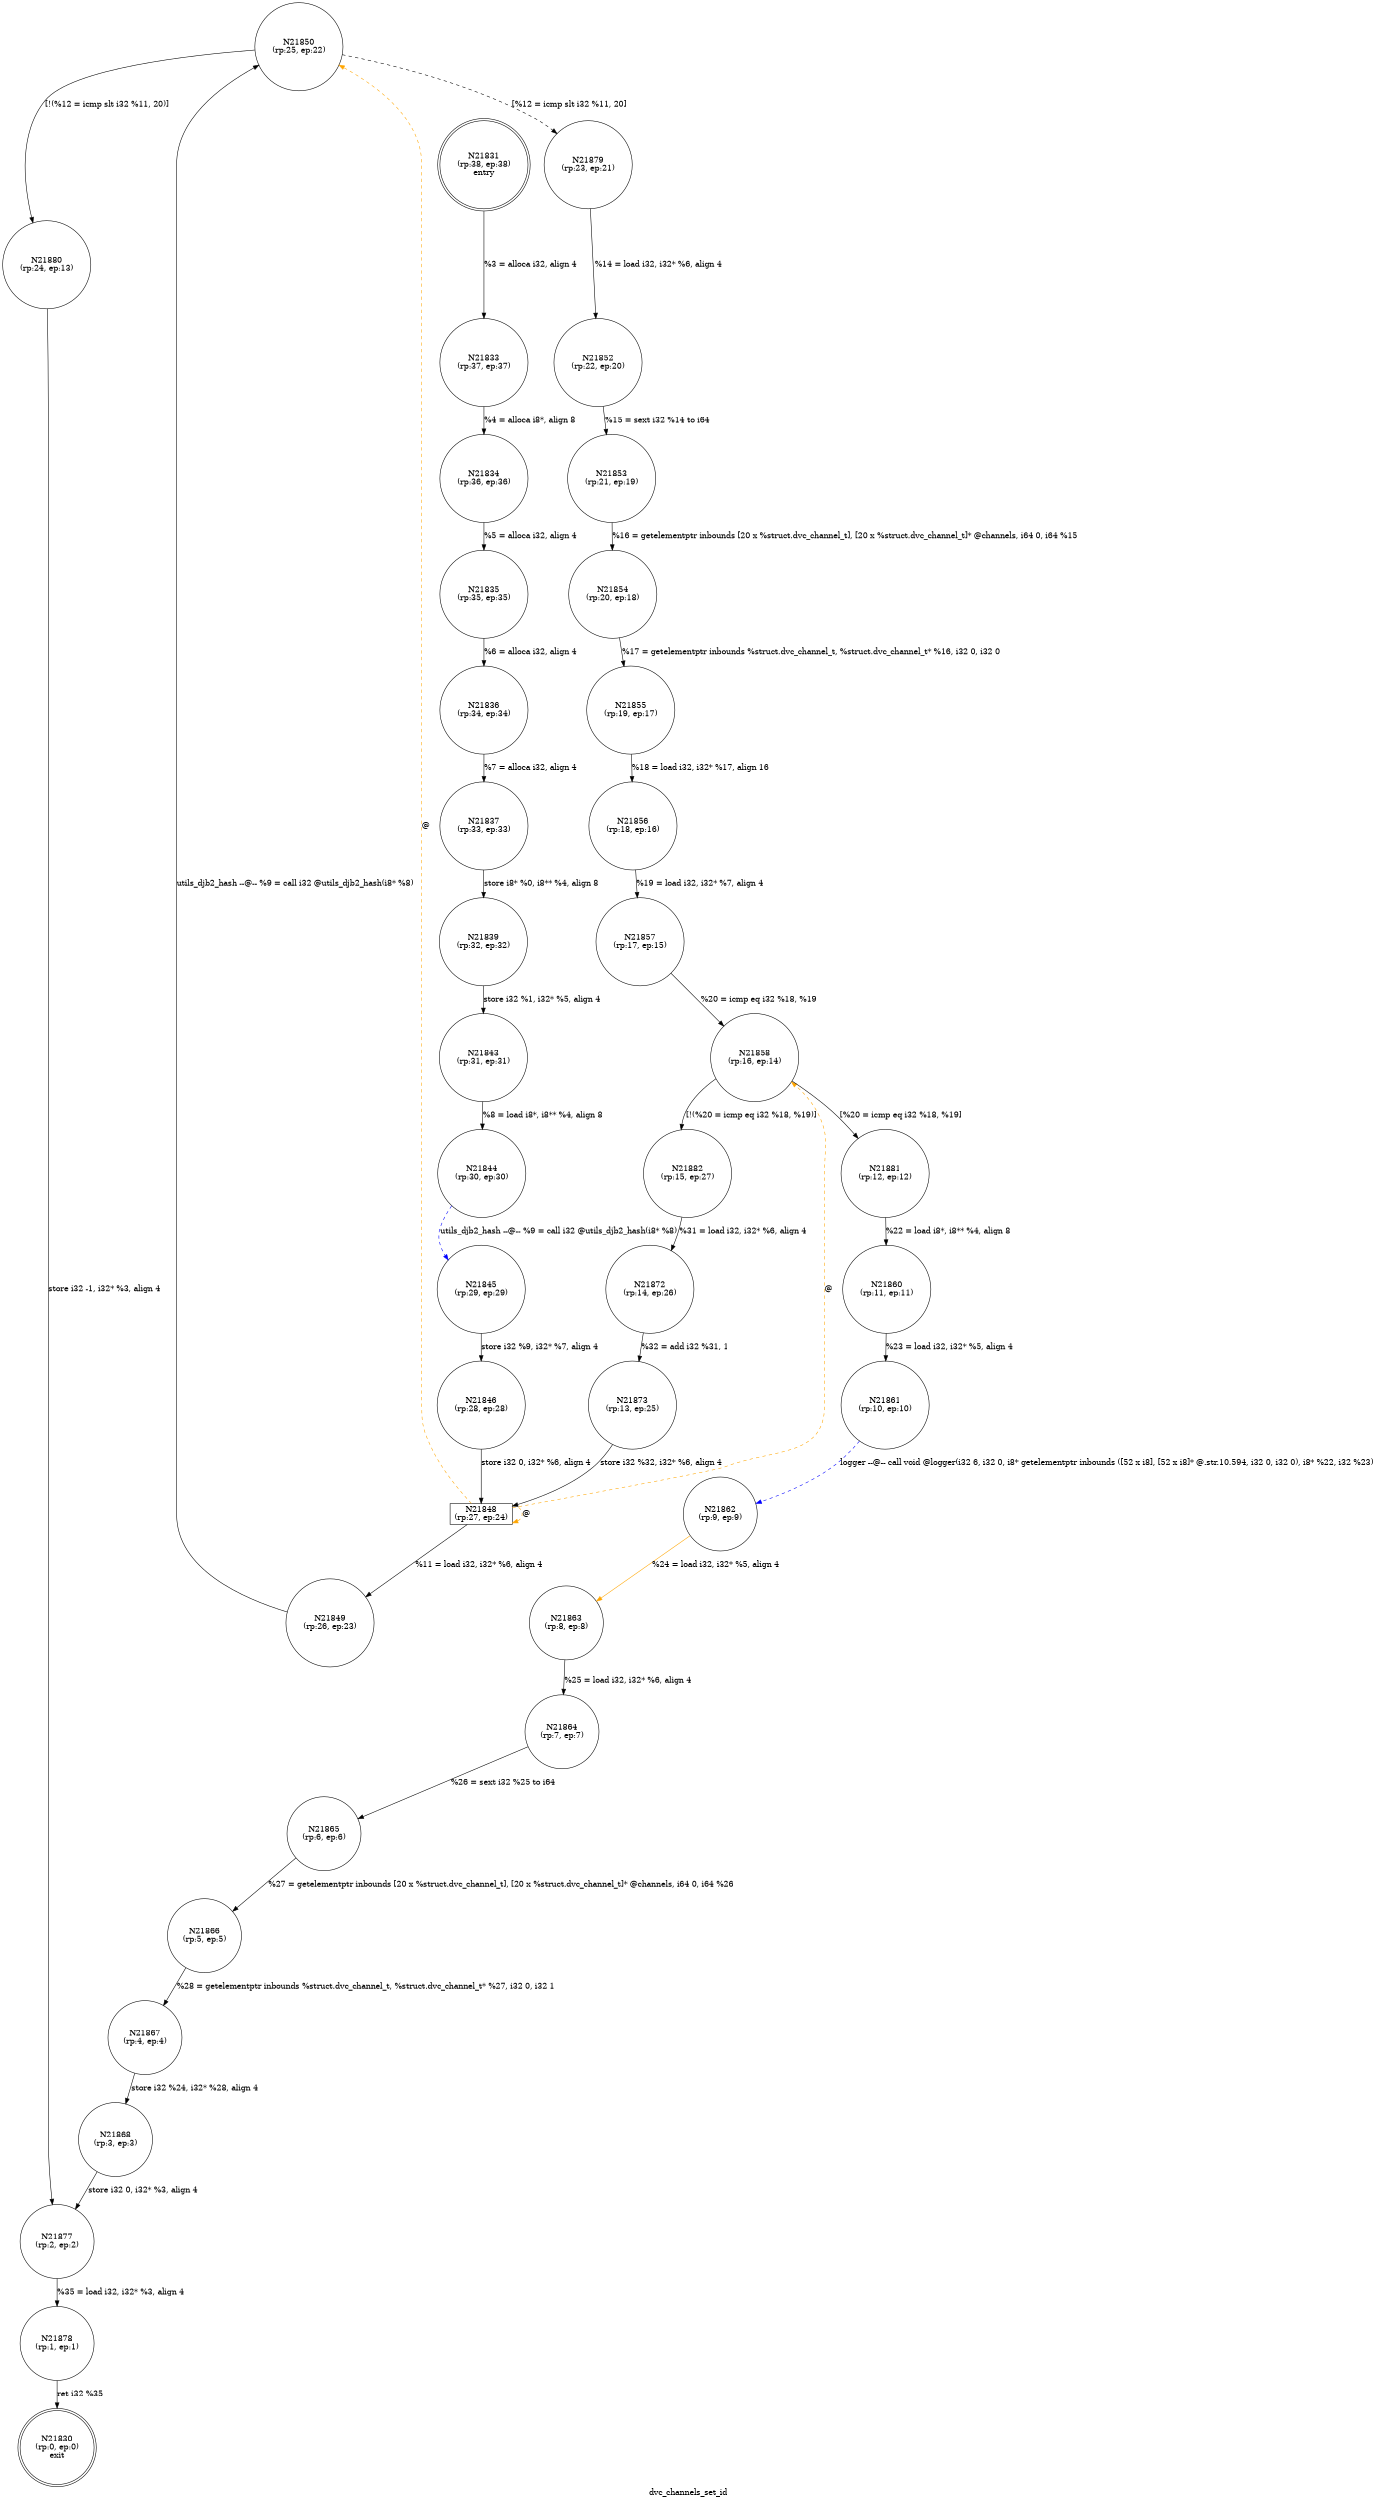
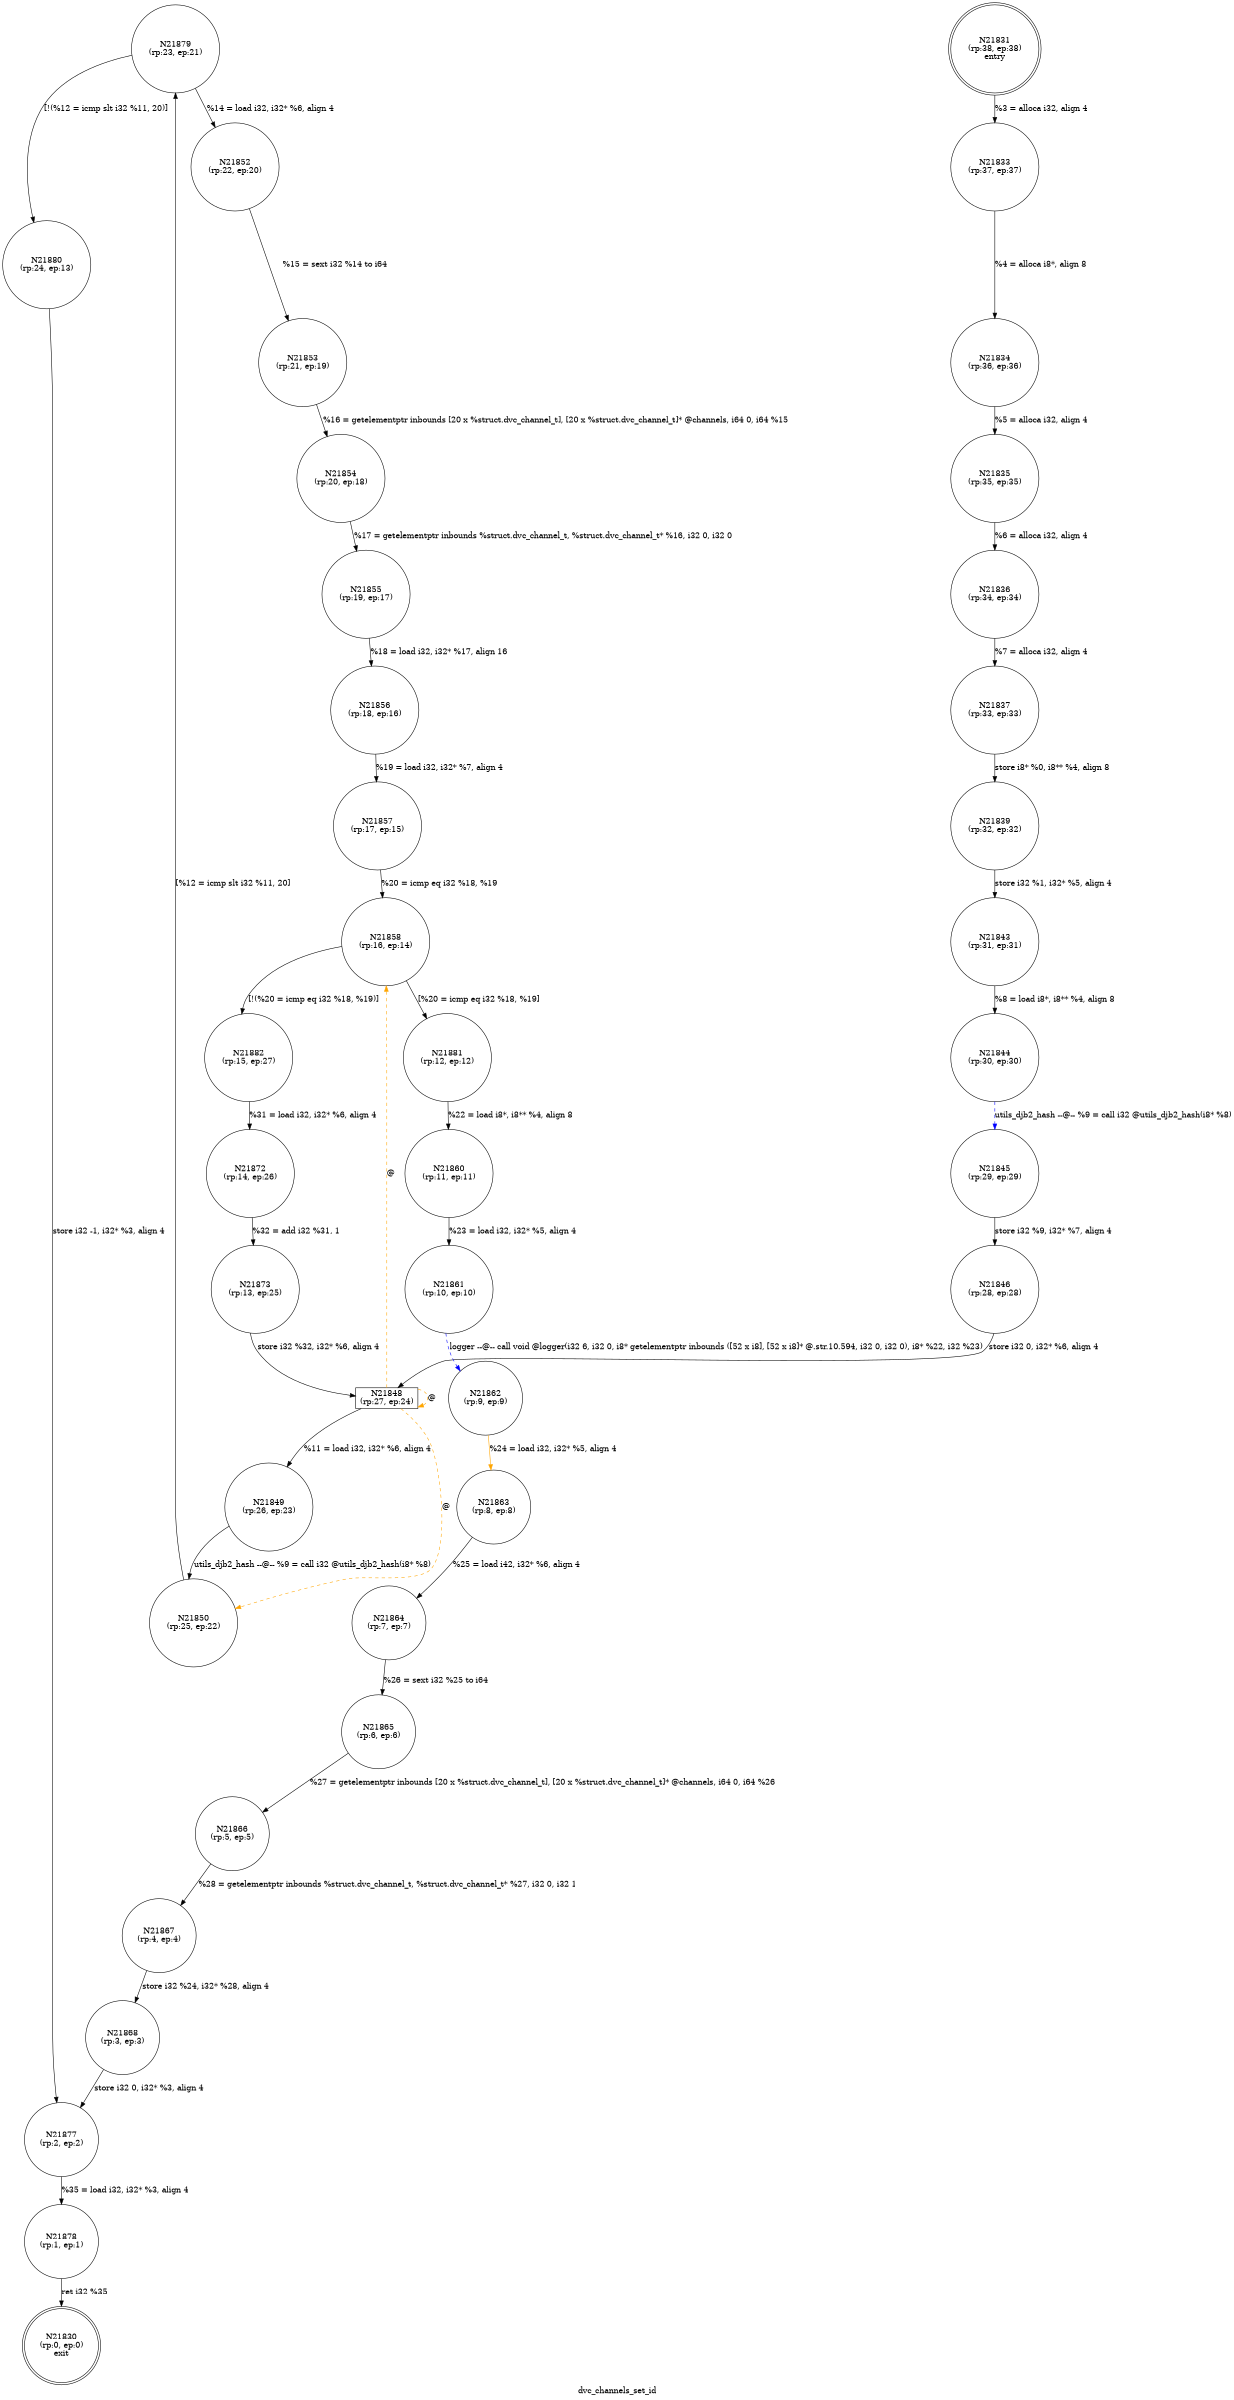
(87, 78) -> (41, 110)
(451, 83) -> (176, 839)
(628, 1681) -> (516, 1565)
